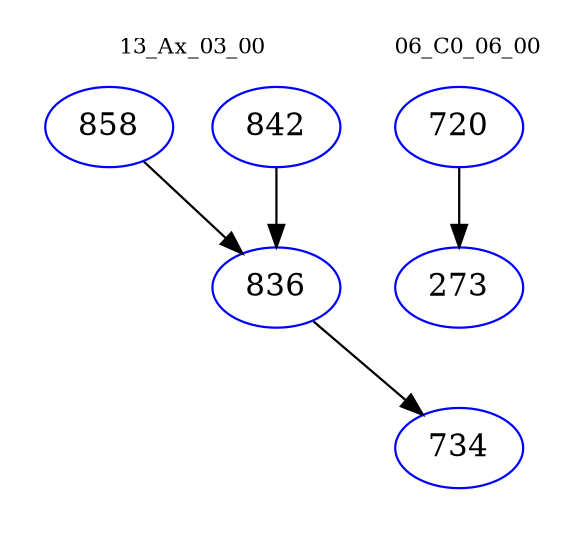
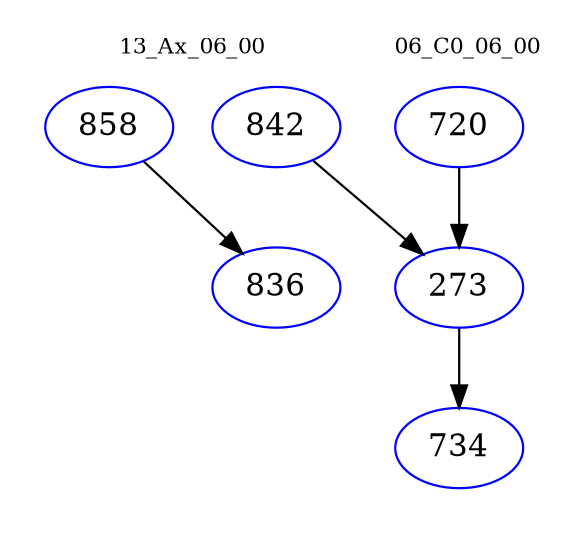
(193, 48) -> (193, 48)
(276, 196) -> (343, 186)
(359, 361) -> (459, 357)
